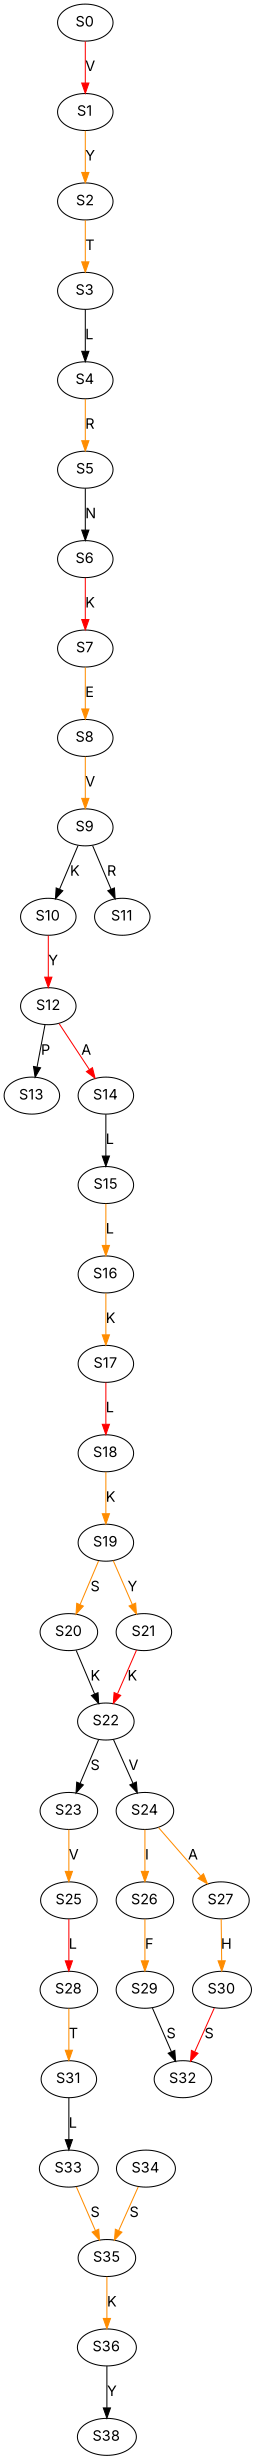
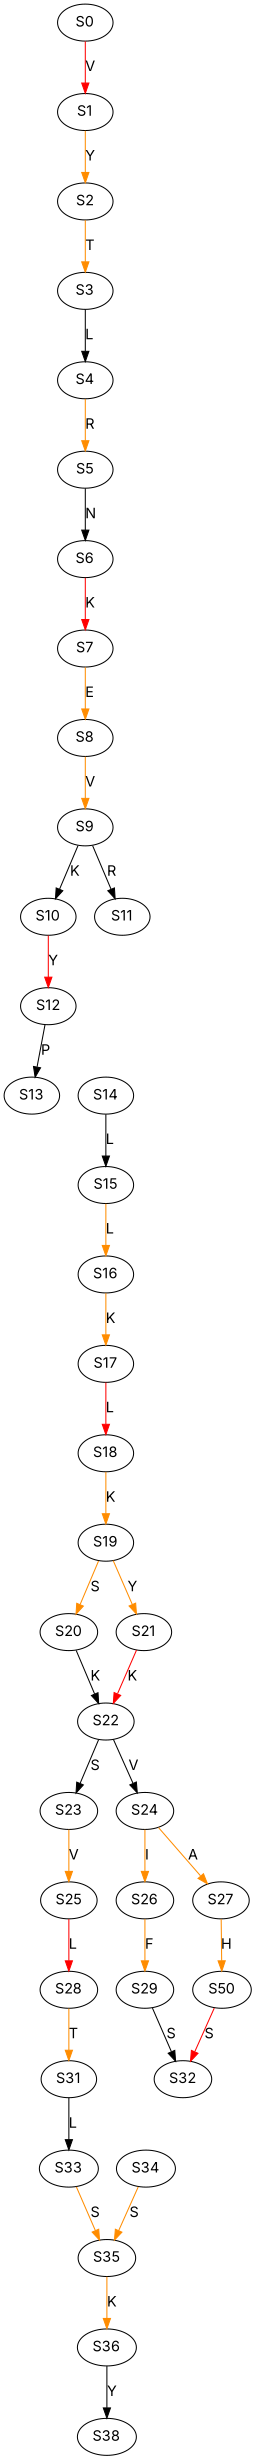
(74, 1047) -> none
(222, 1990) -> (222, 1990)
